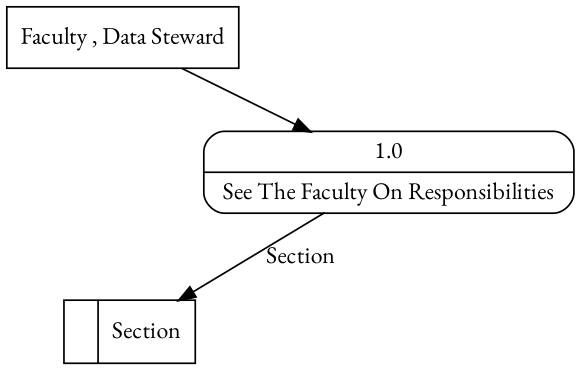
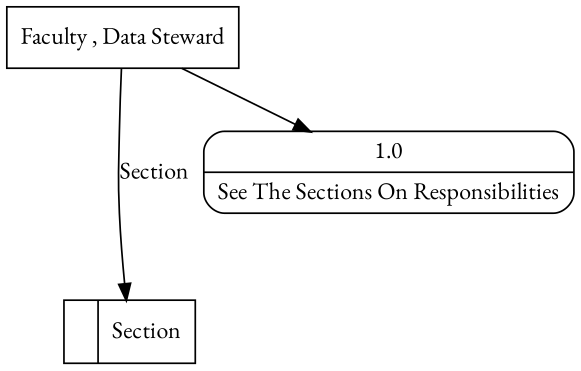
(389, 192) -> (389, 192)
(259, 252) -> (119, 176)
